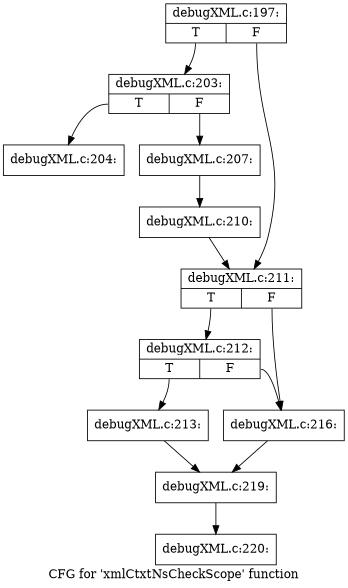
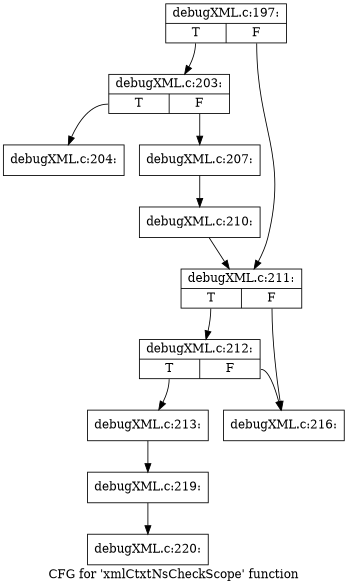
(253, 454) -> none
